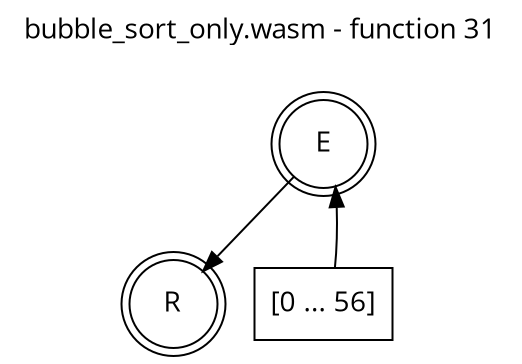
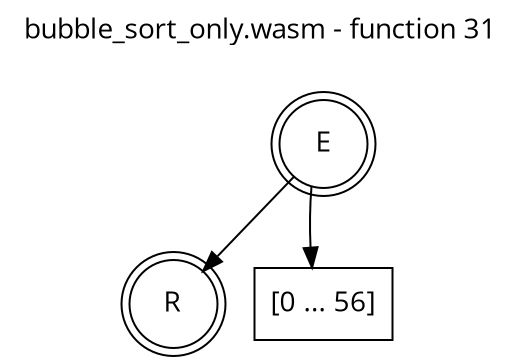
(337, 238) -> (310, 217)
